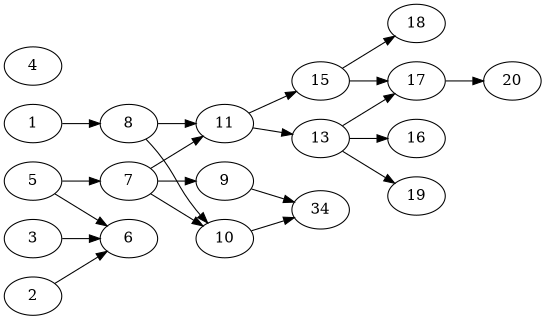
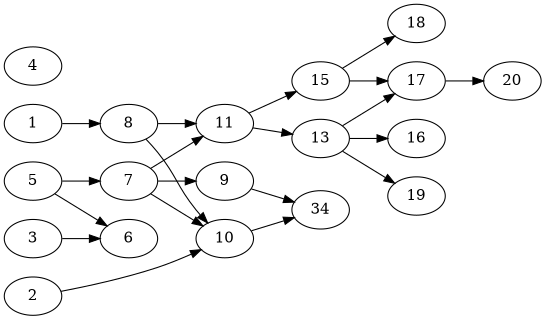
(76, 270) -> (127, 276)
